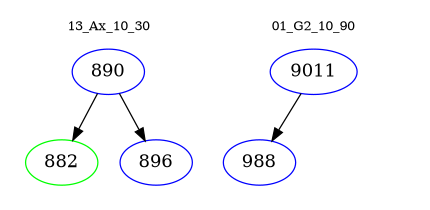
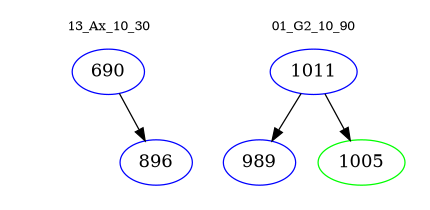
(108, 72) -> (108, 72)
(314, 72) -> (314, 72)
(62, 163) -> none
(260, 163) -> (260, 163)
none -> (362, 163)
